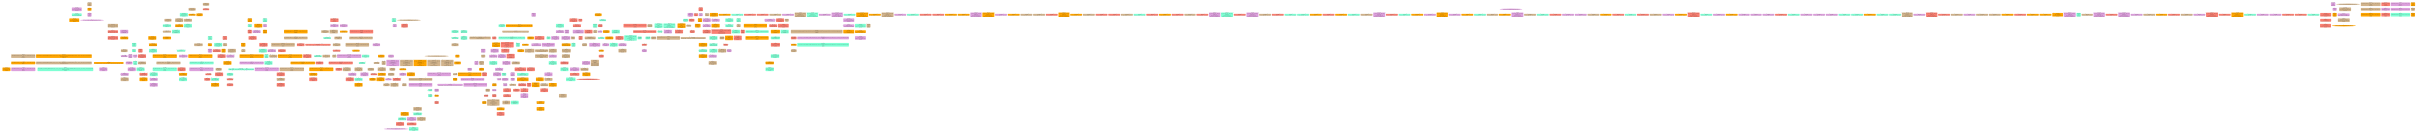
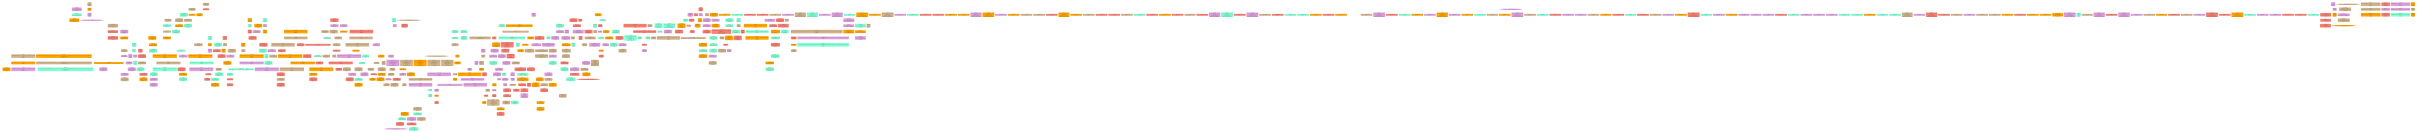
(1354, 15) -> none
(219, 74) -> (219, 74)
